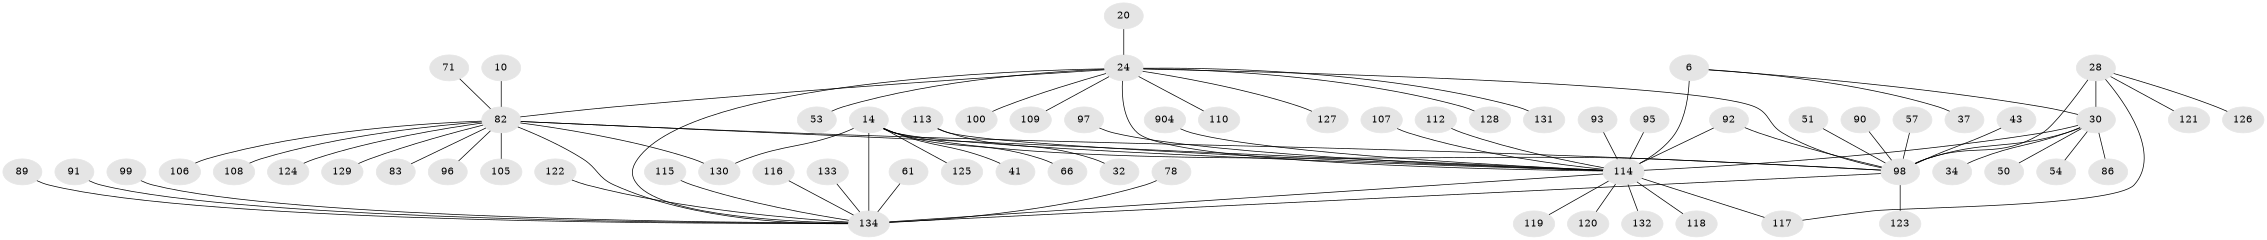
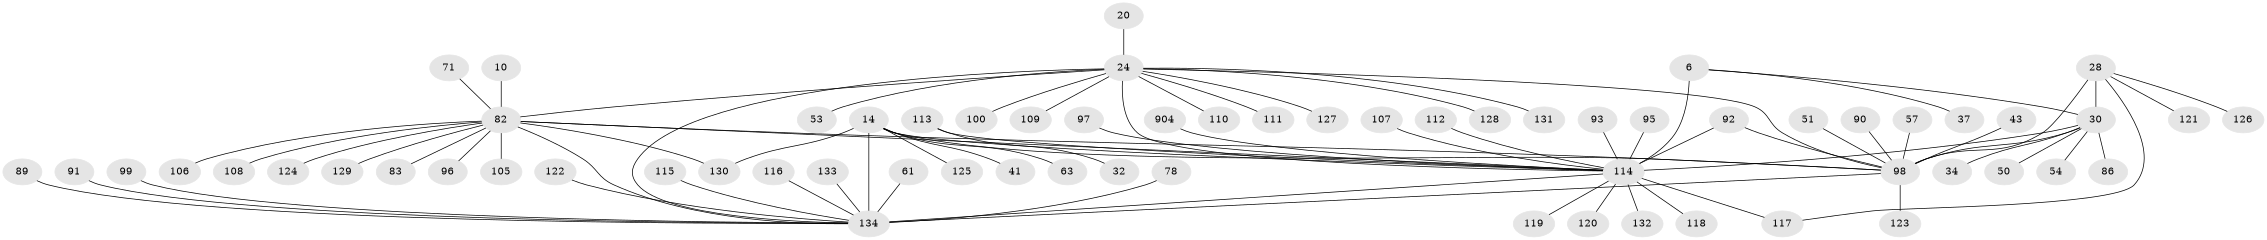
none -> (1273, 120)
(1067, 172) -> (1067, 172)
